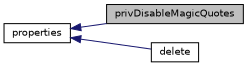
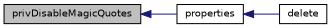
(94, 25) -> (164, 14)
